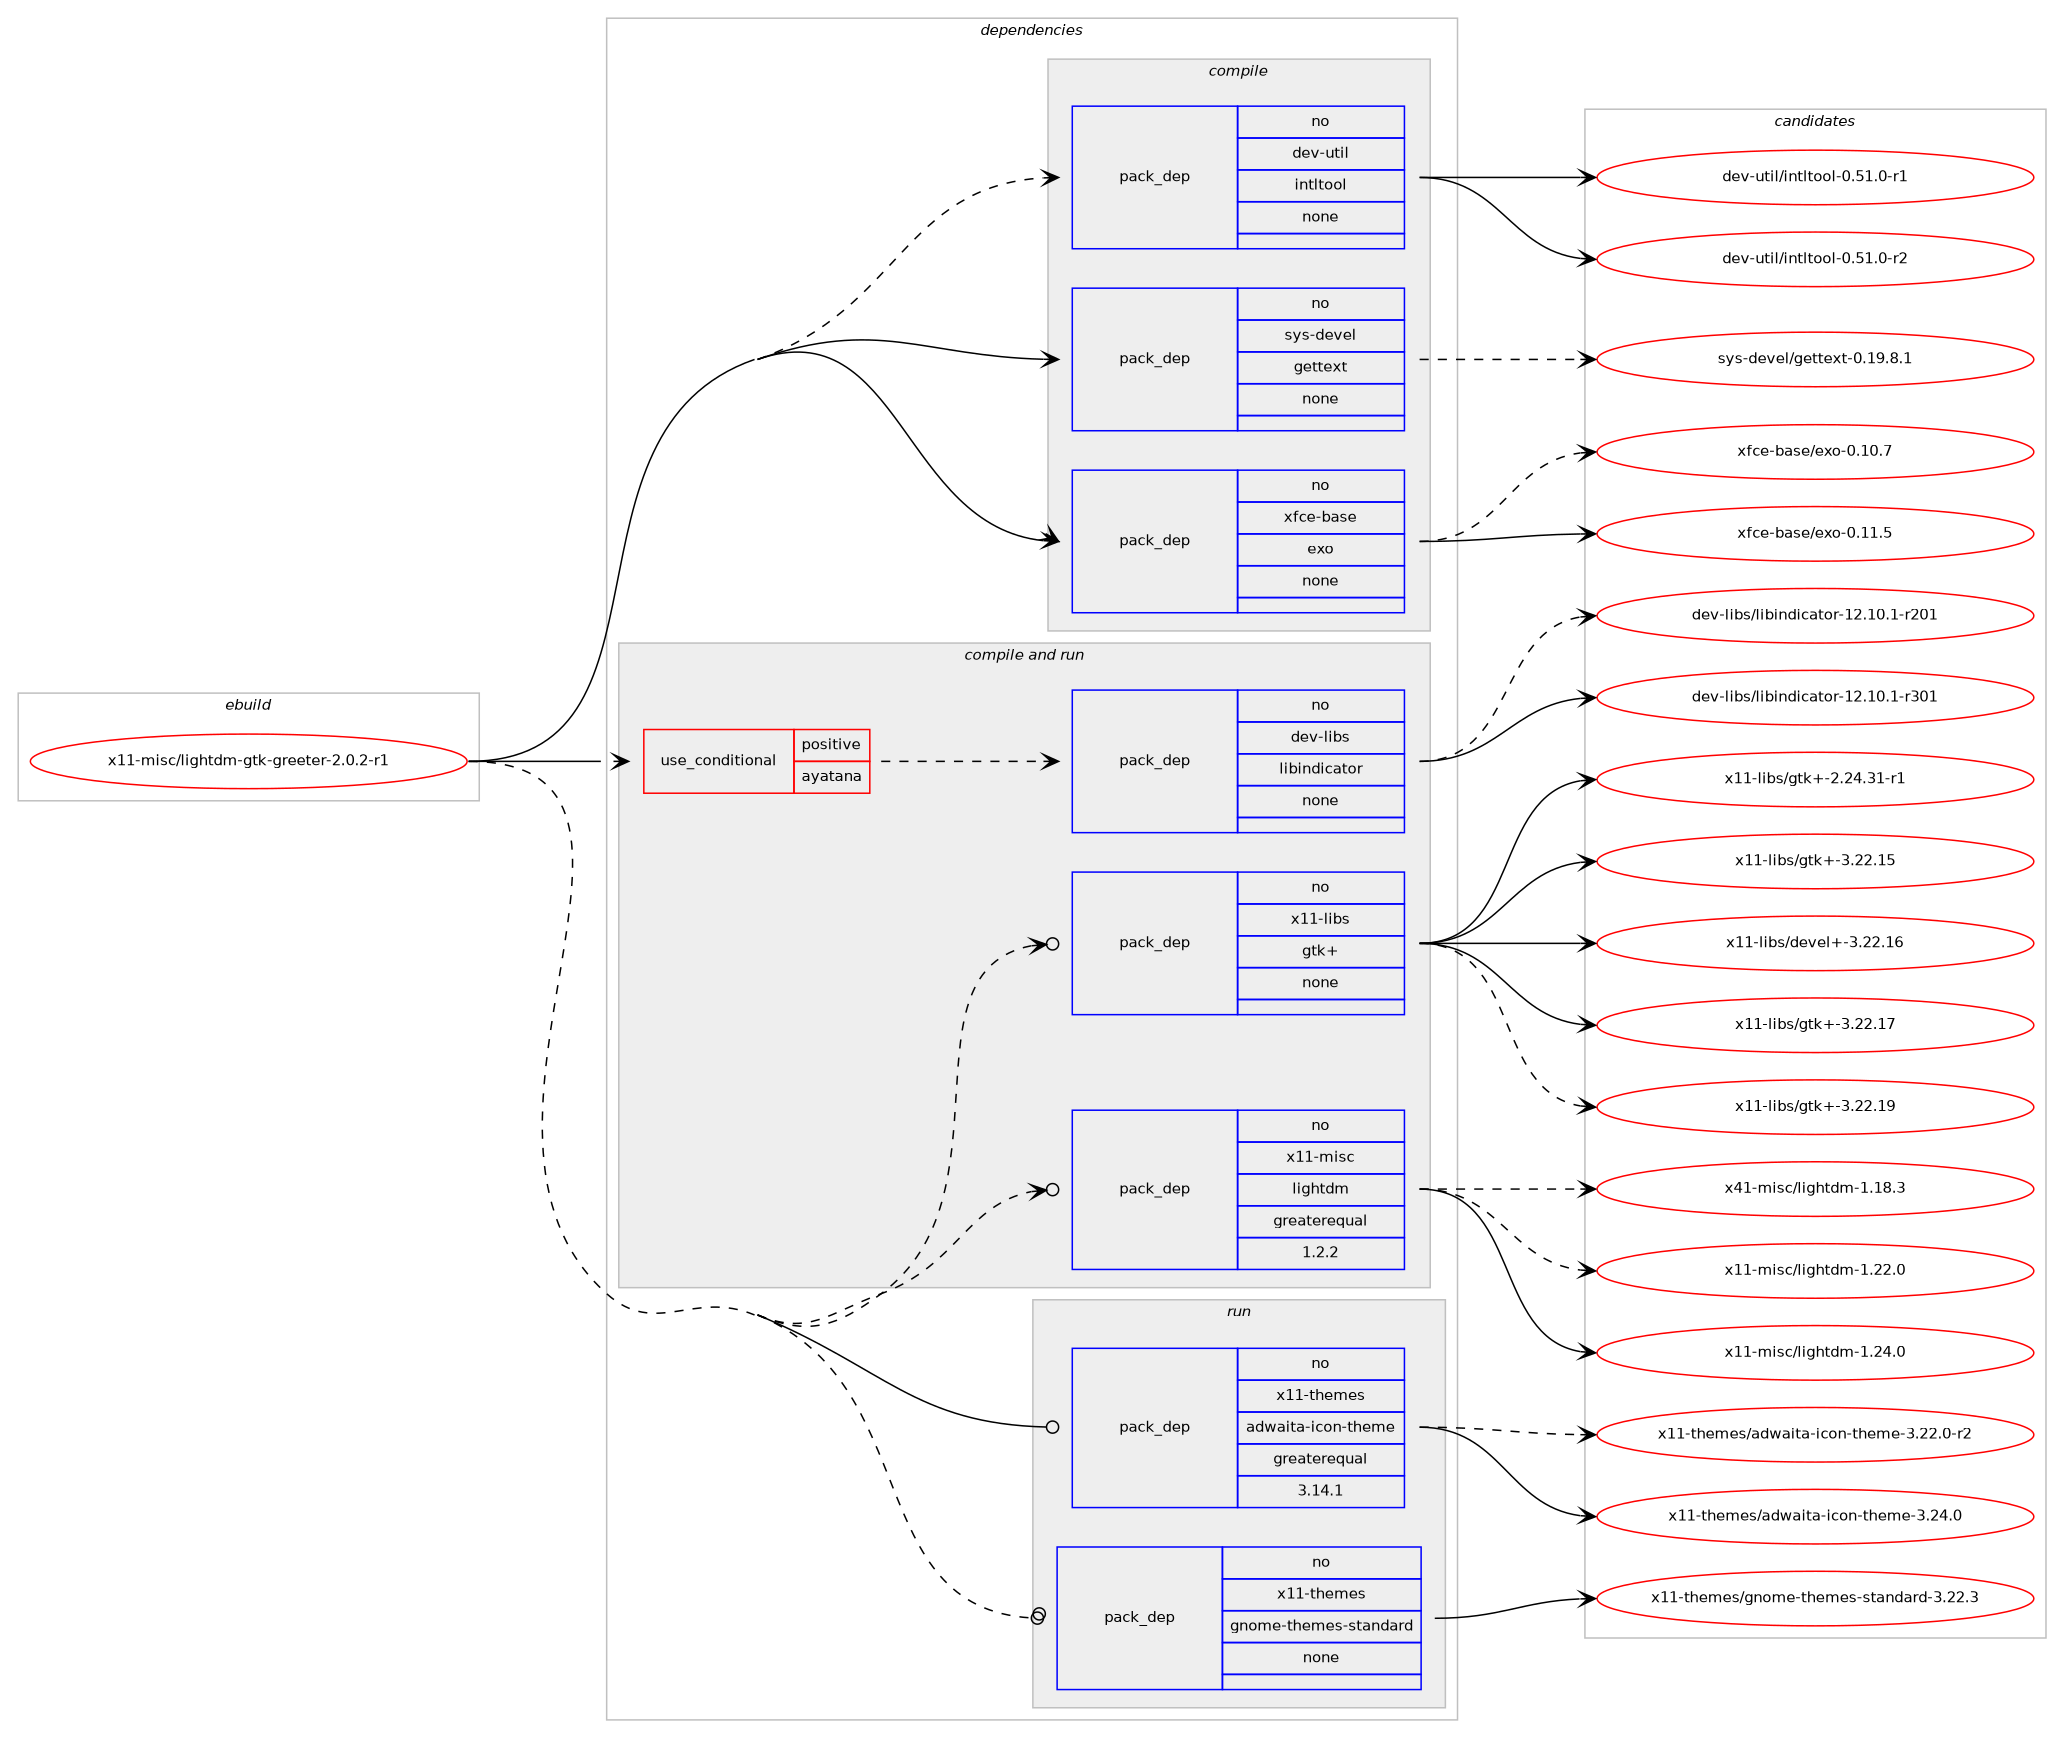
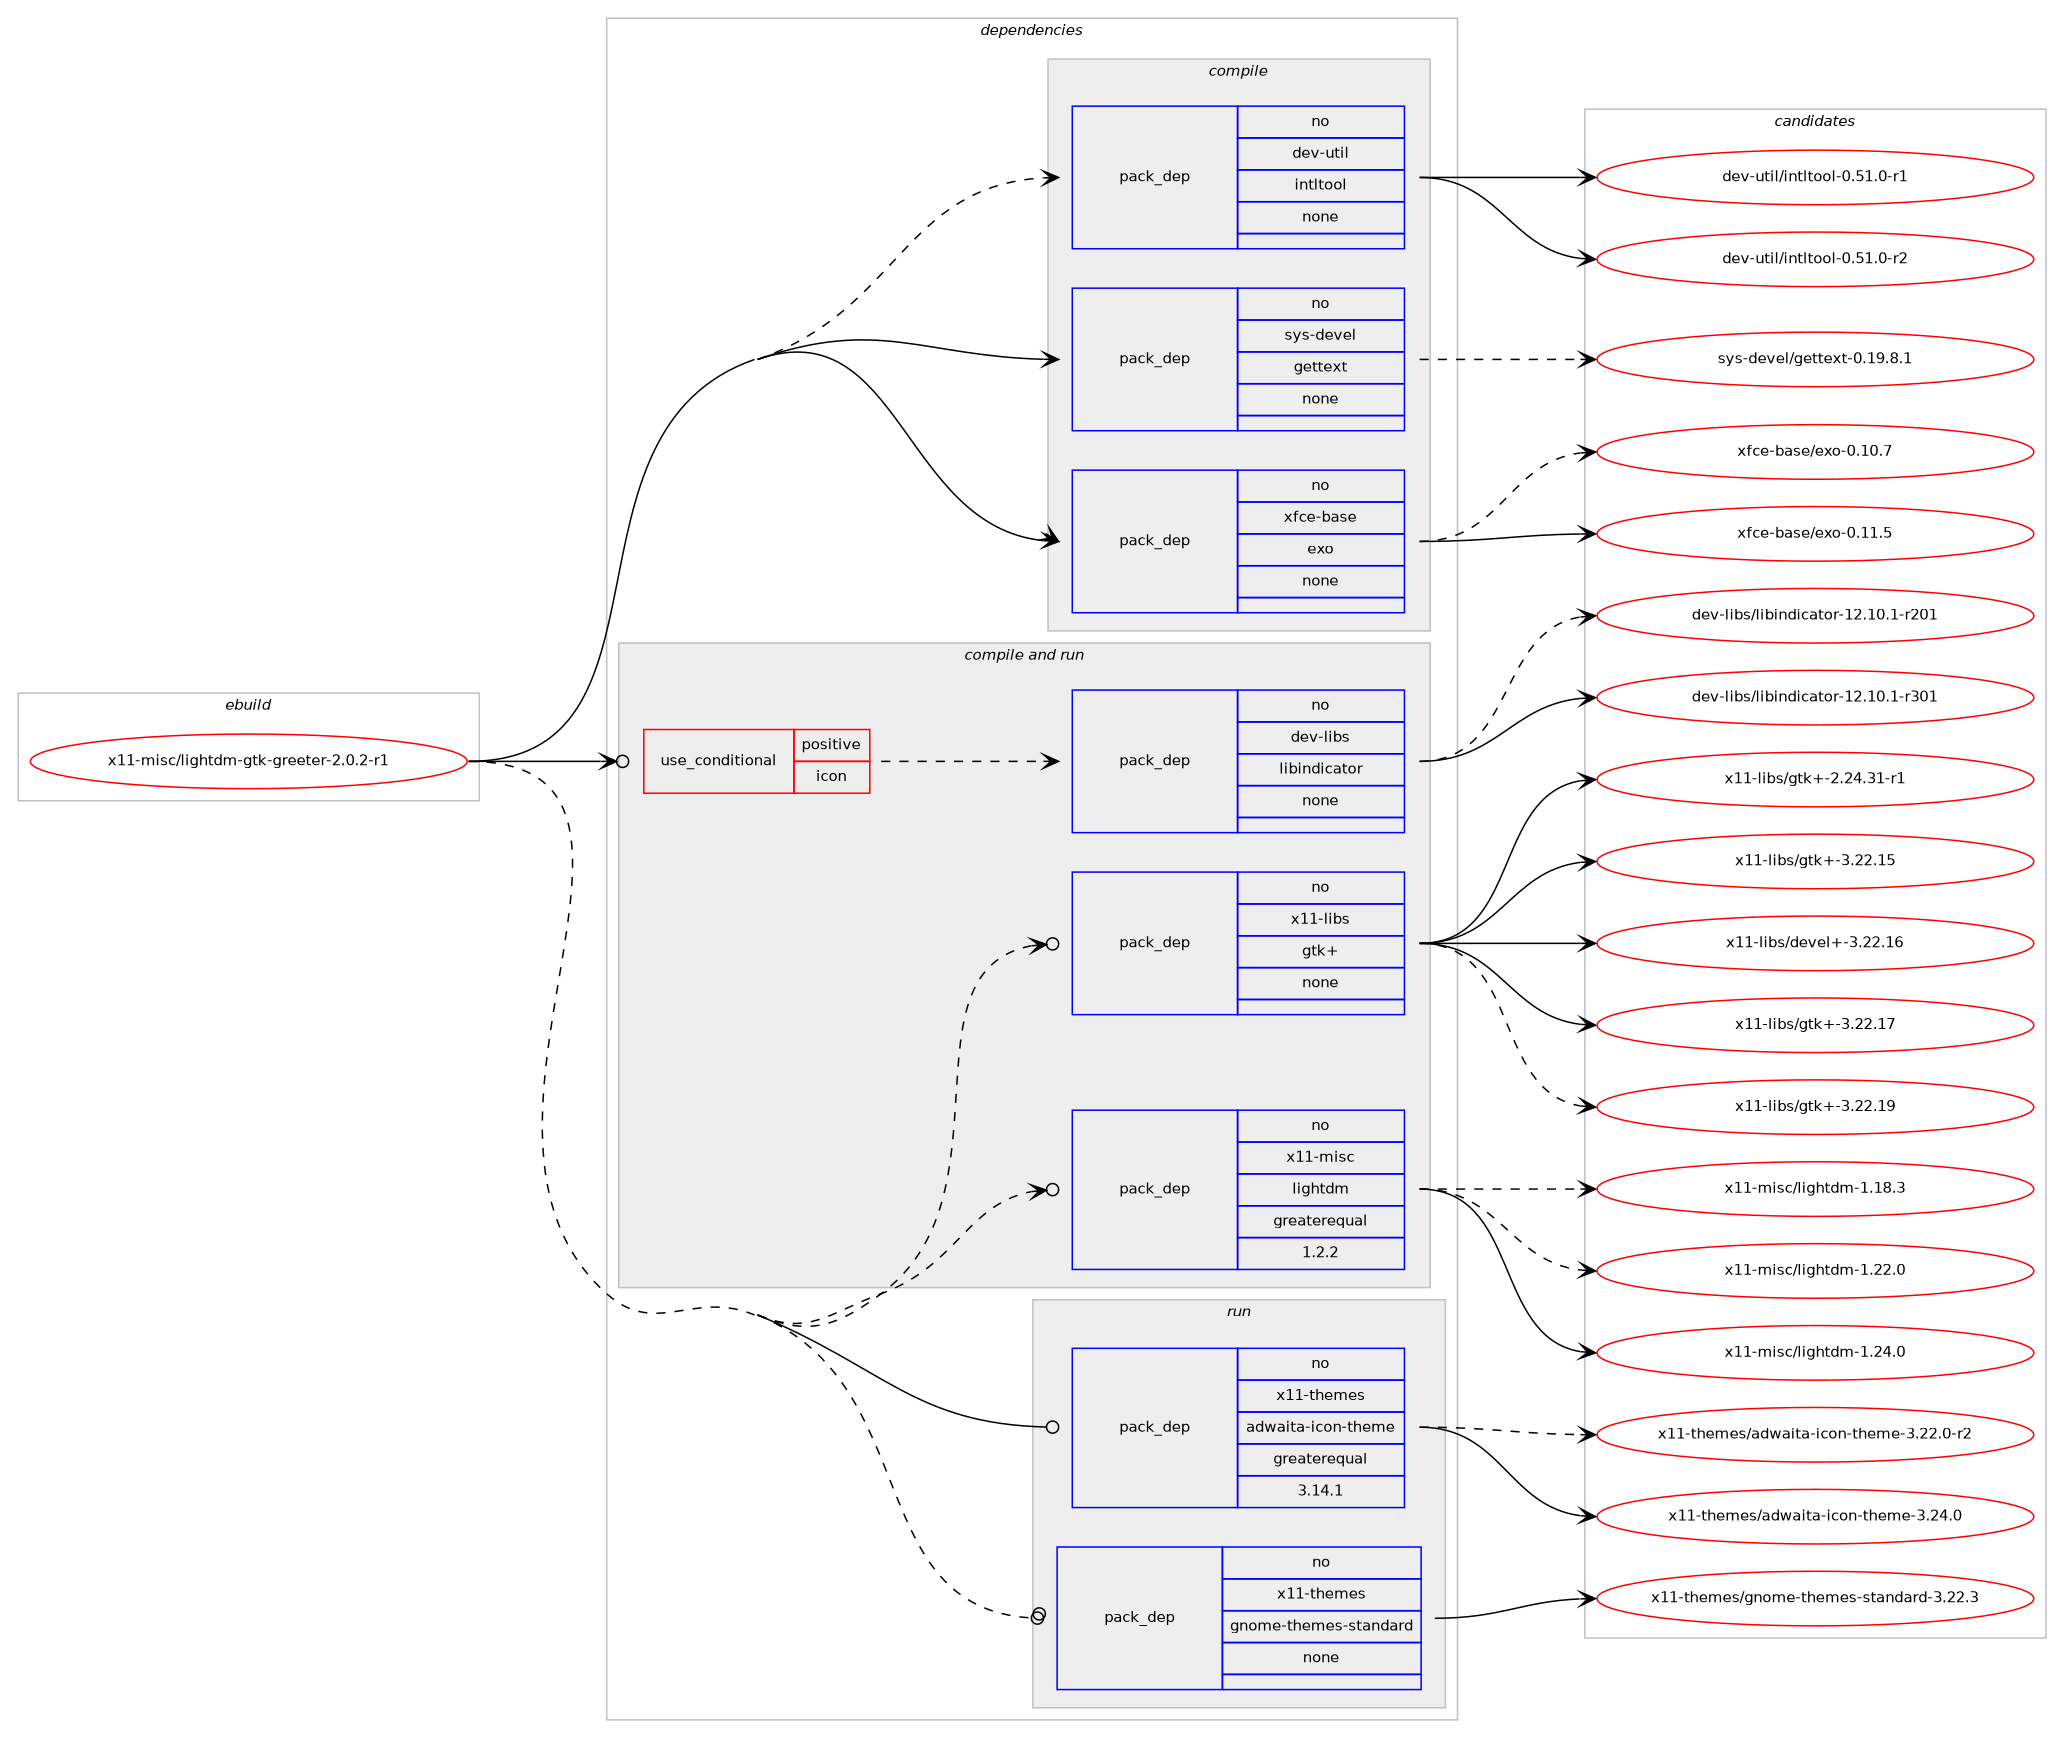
(535, 761) -> (535, 761)
(832, 777) -> (832, 777)
(1815, 1189) -> (1815, 1189)
